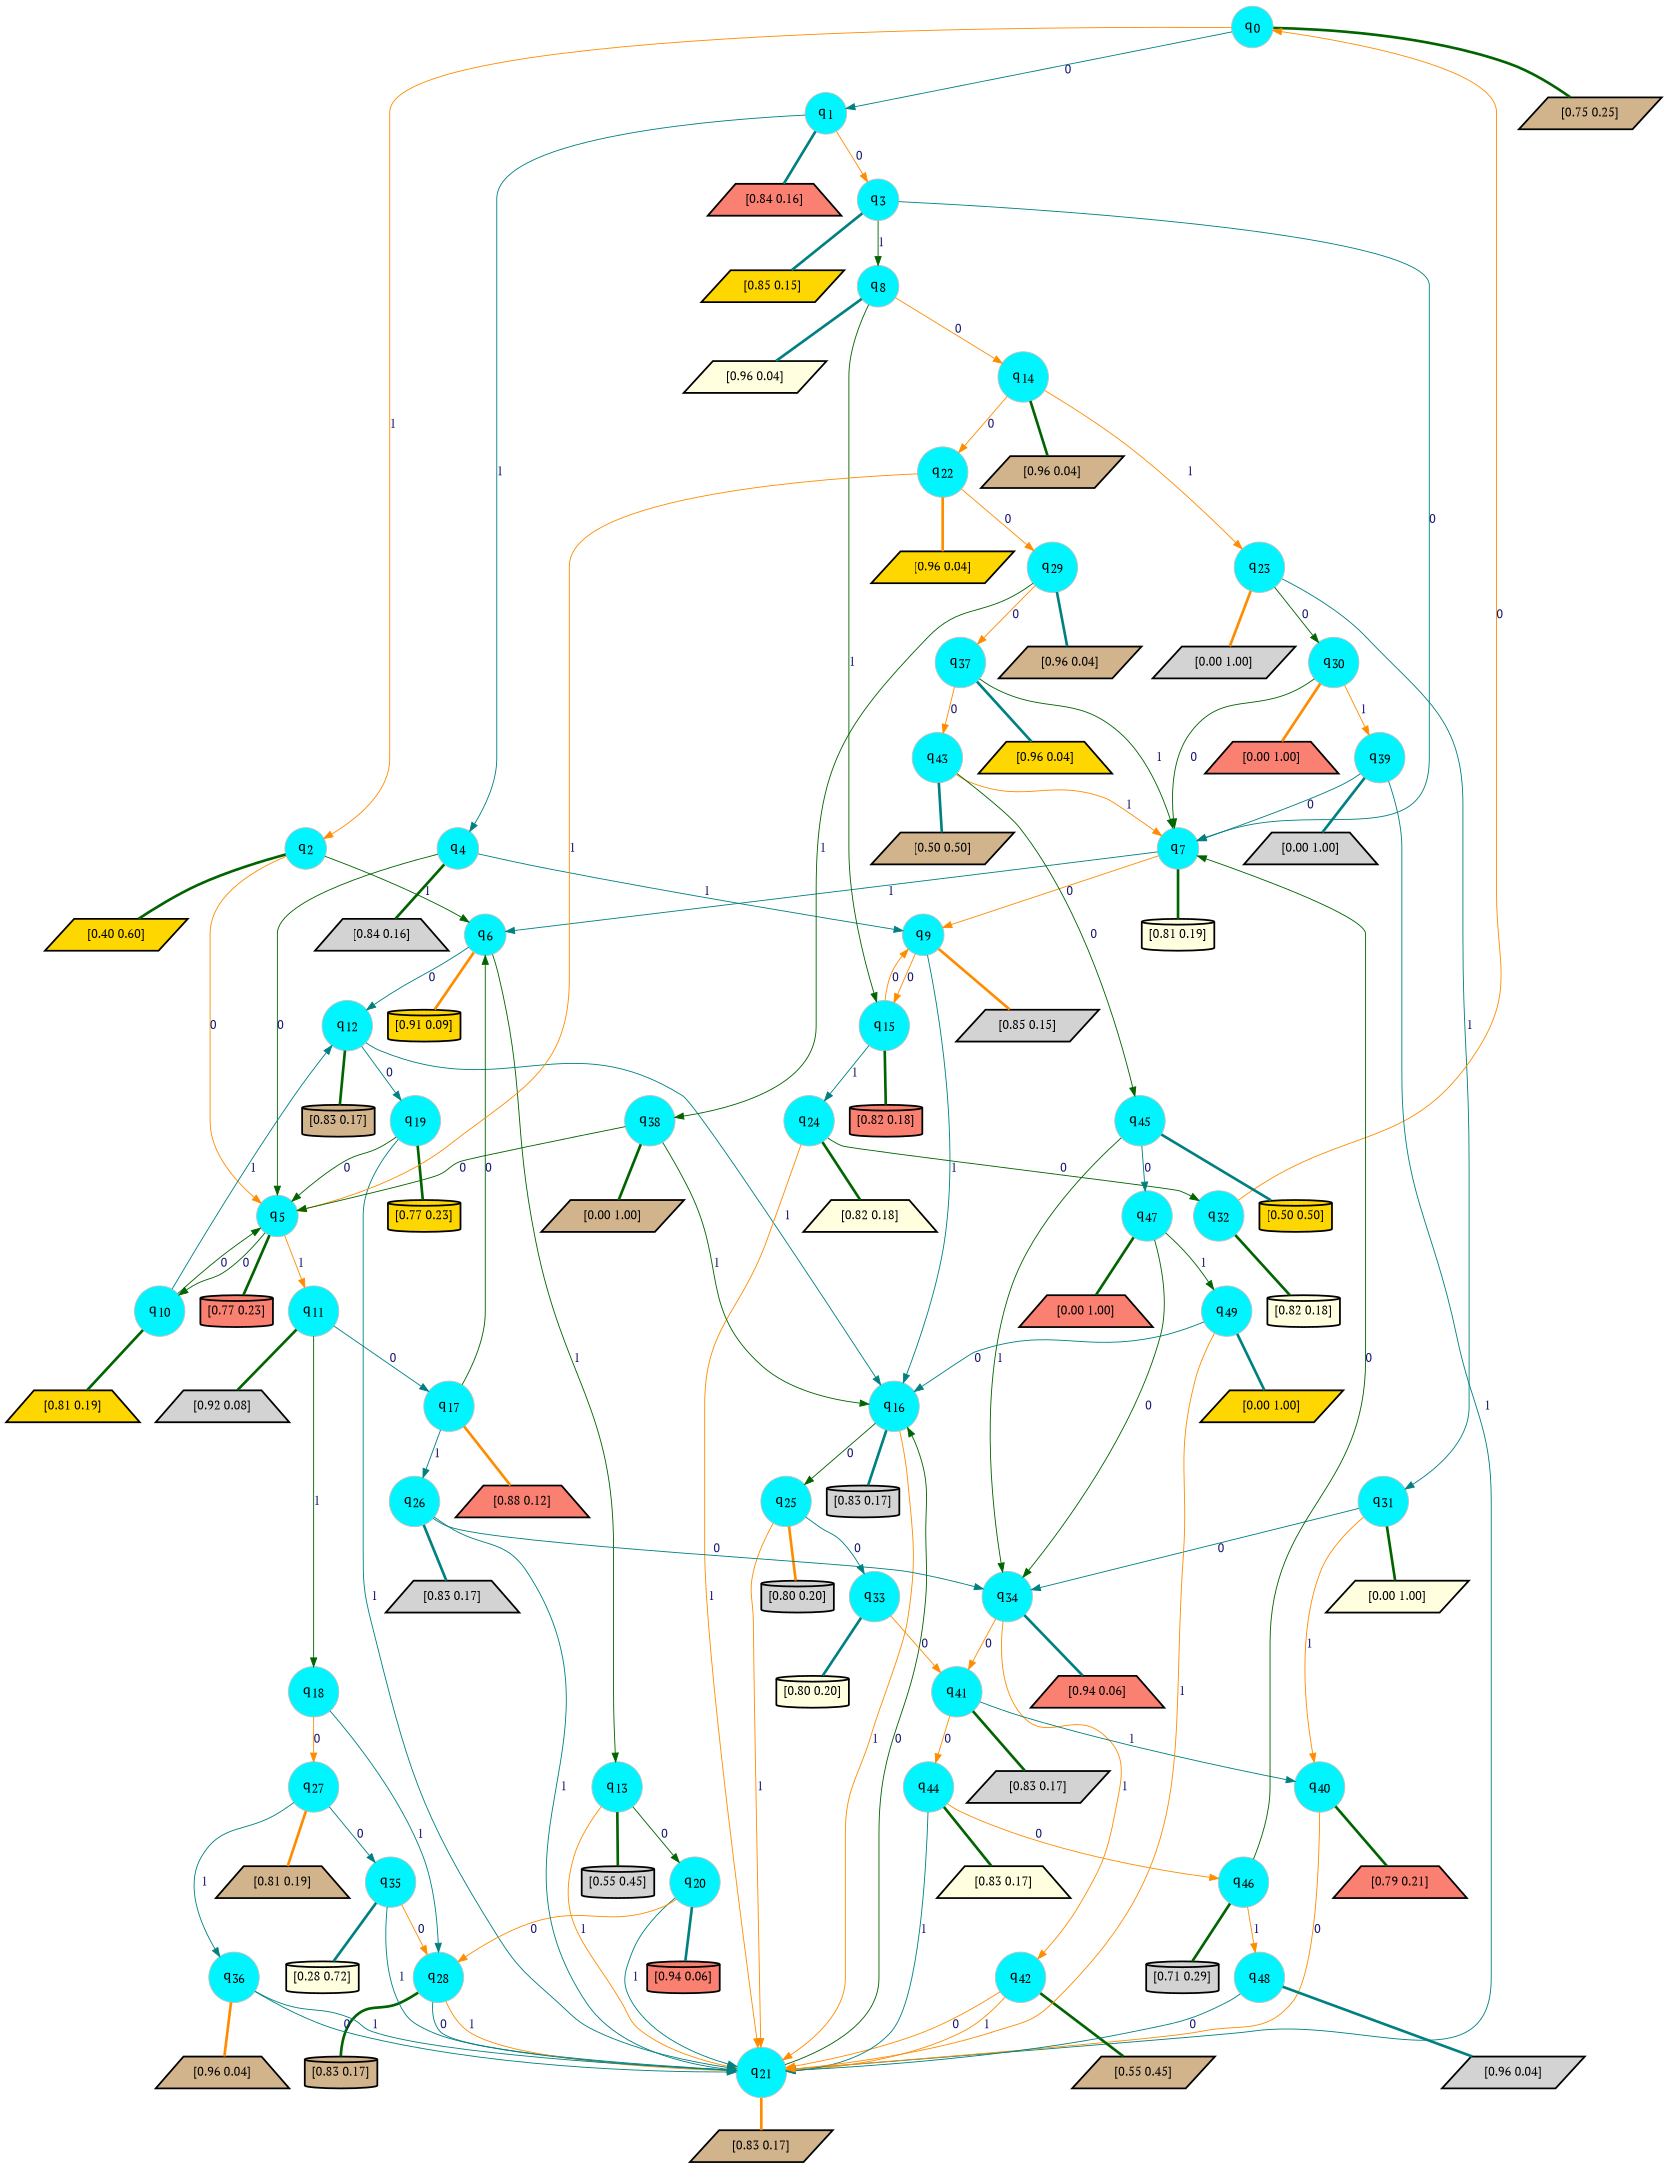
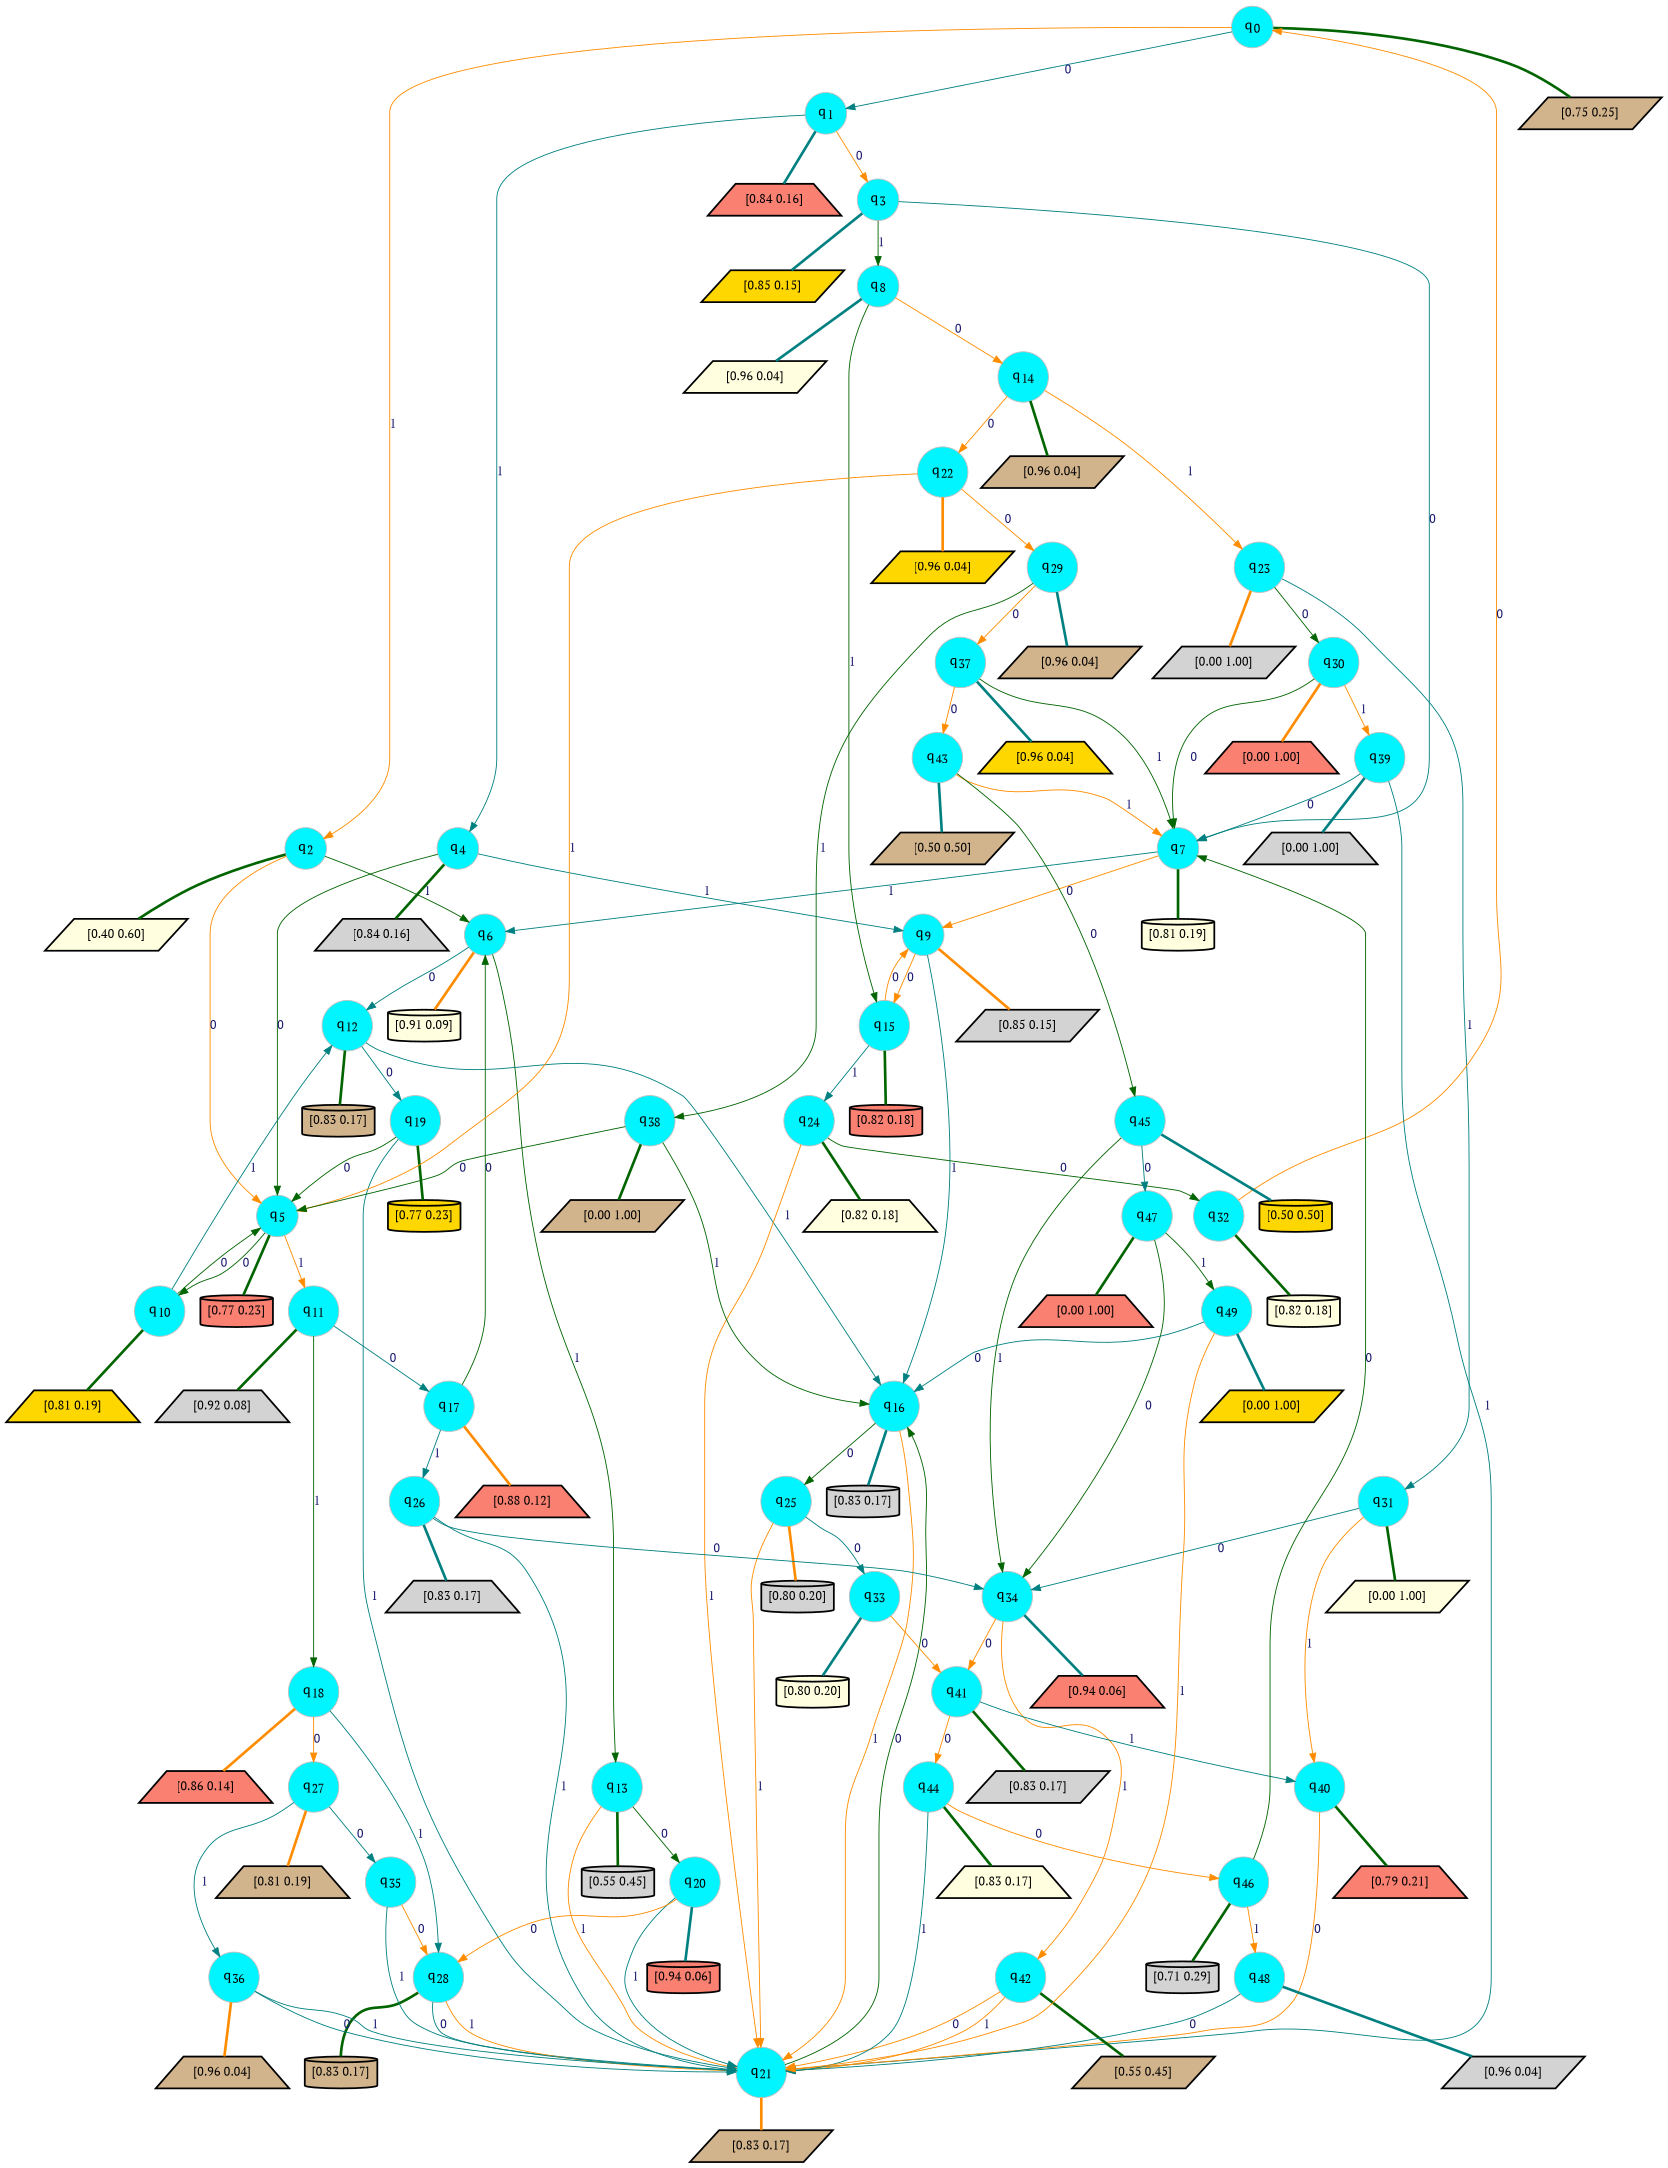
(116, 935) -> (116, 935)
(424, 1026) -> (424, 1026)
none -> (206, 1787)
(322, 1977) -> none
